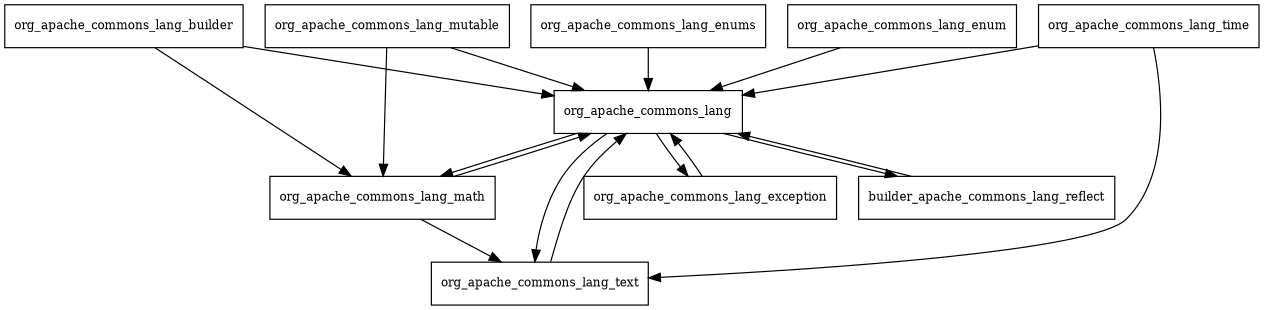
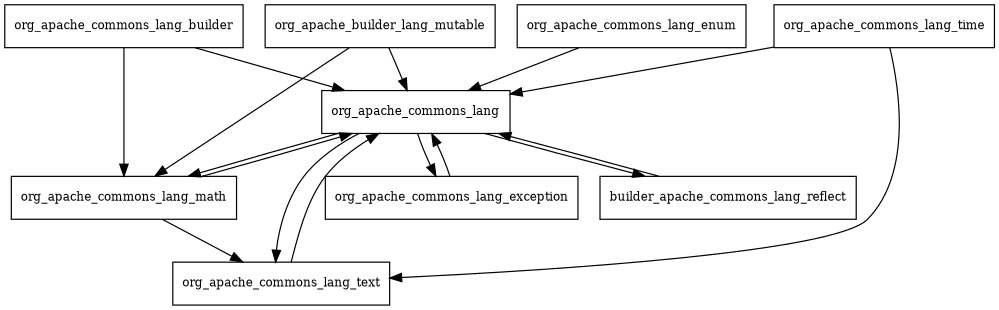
(387, 26) -> (380, 26)
(648, 26) -> none
